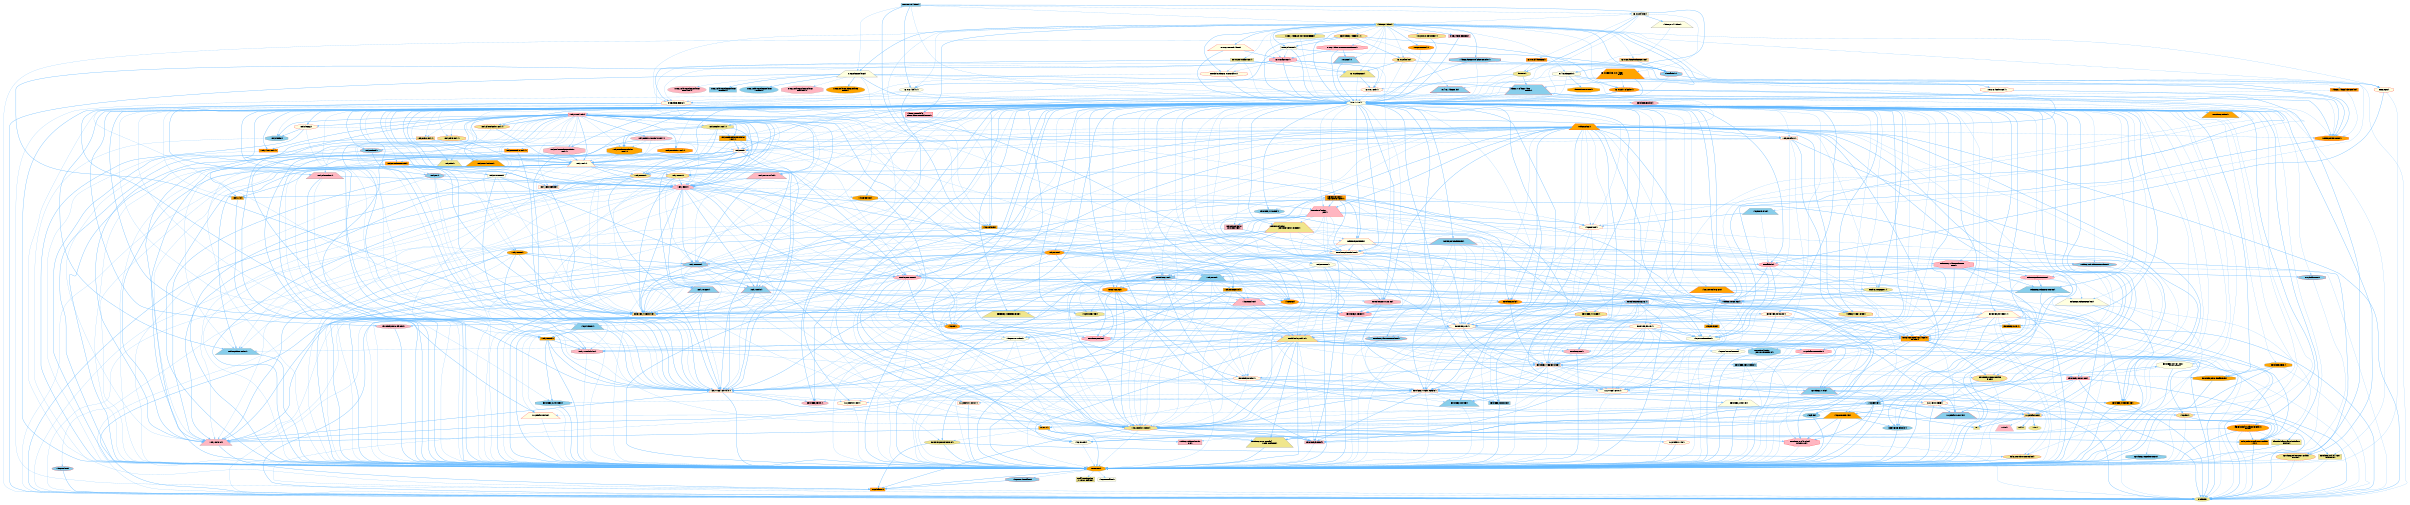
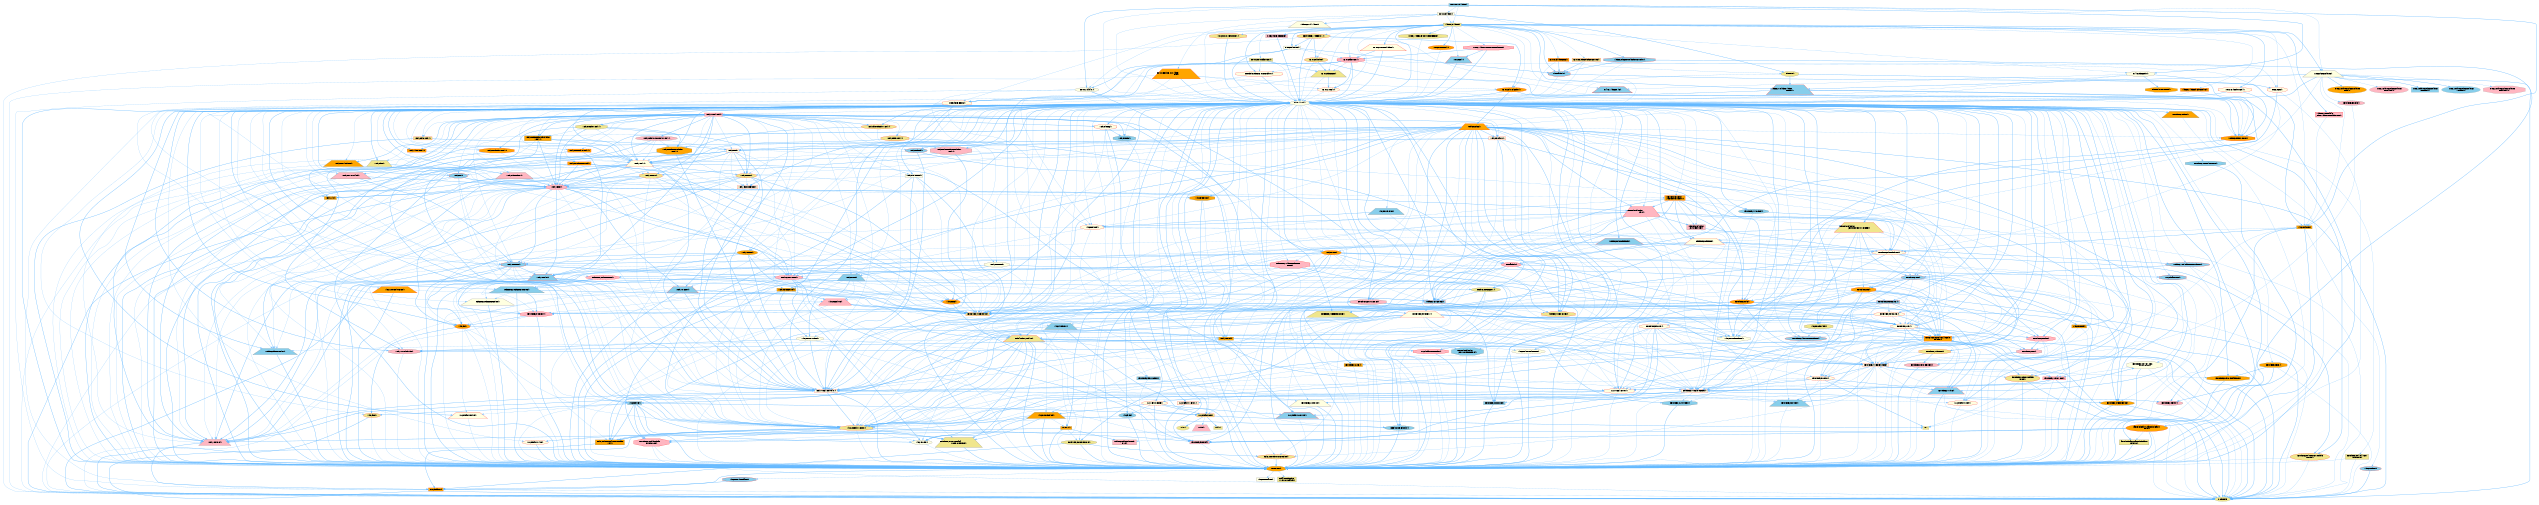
(1640, 122) -> none
(544, 304) -> (601, 226)
(2202, 413) -> none
